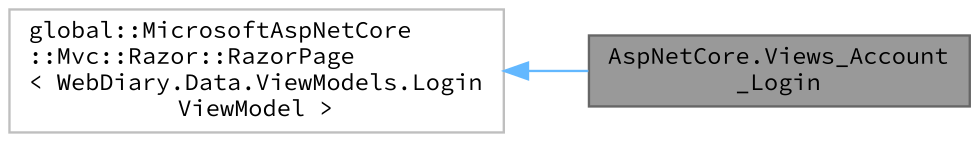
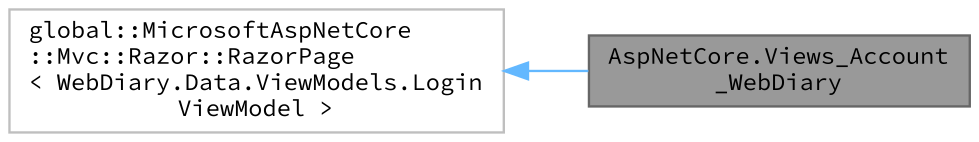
(779, 71) -> (779, 71)
